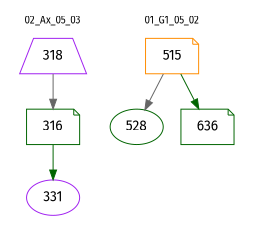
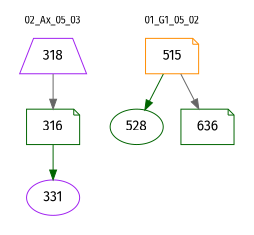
(188, 87) -> (188, 87)
(156, 88) -> (156, 88)
